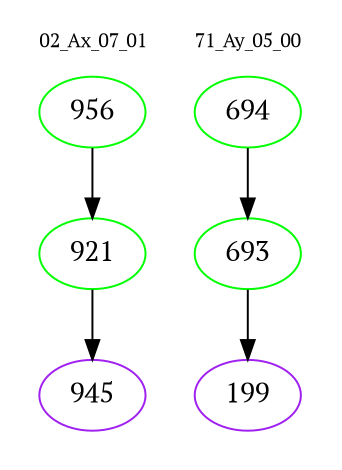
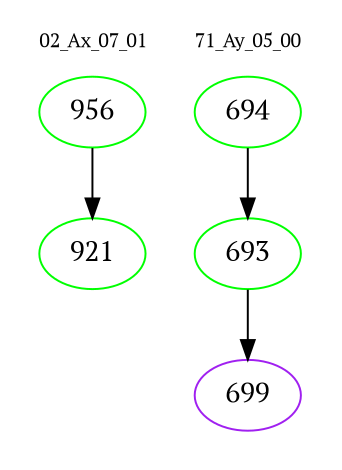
(92, 395) -> none
(248, 395) -> (248, 395)
